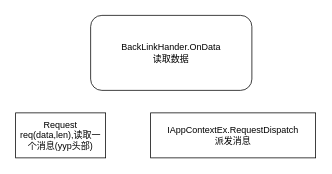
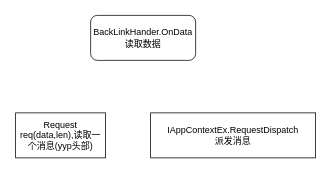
(171, 53) -> (143, 38)
